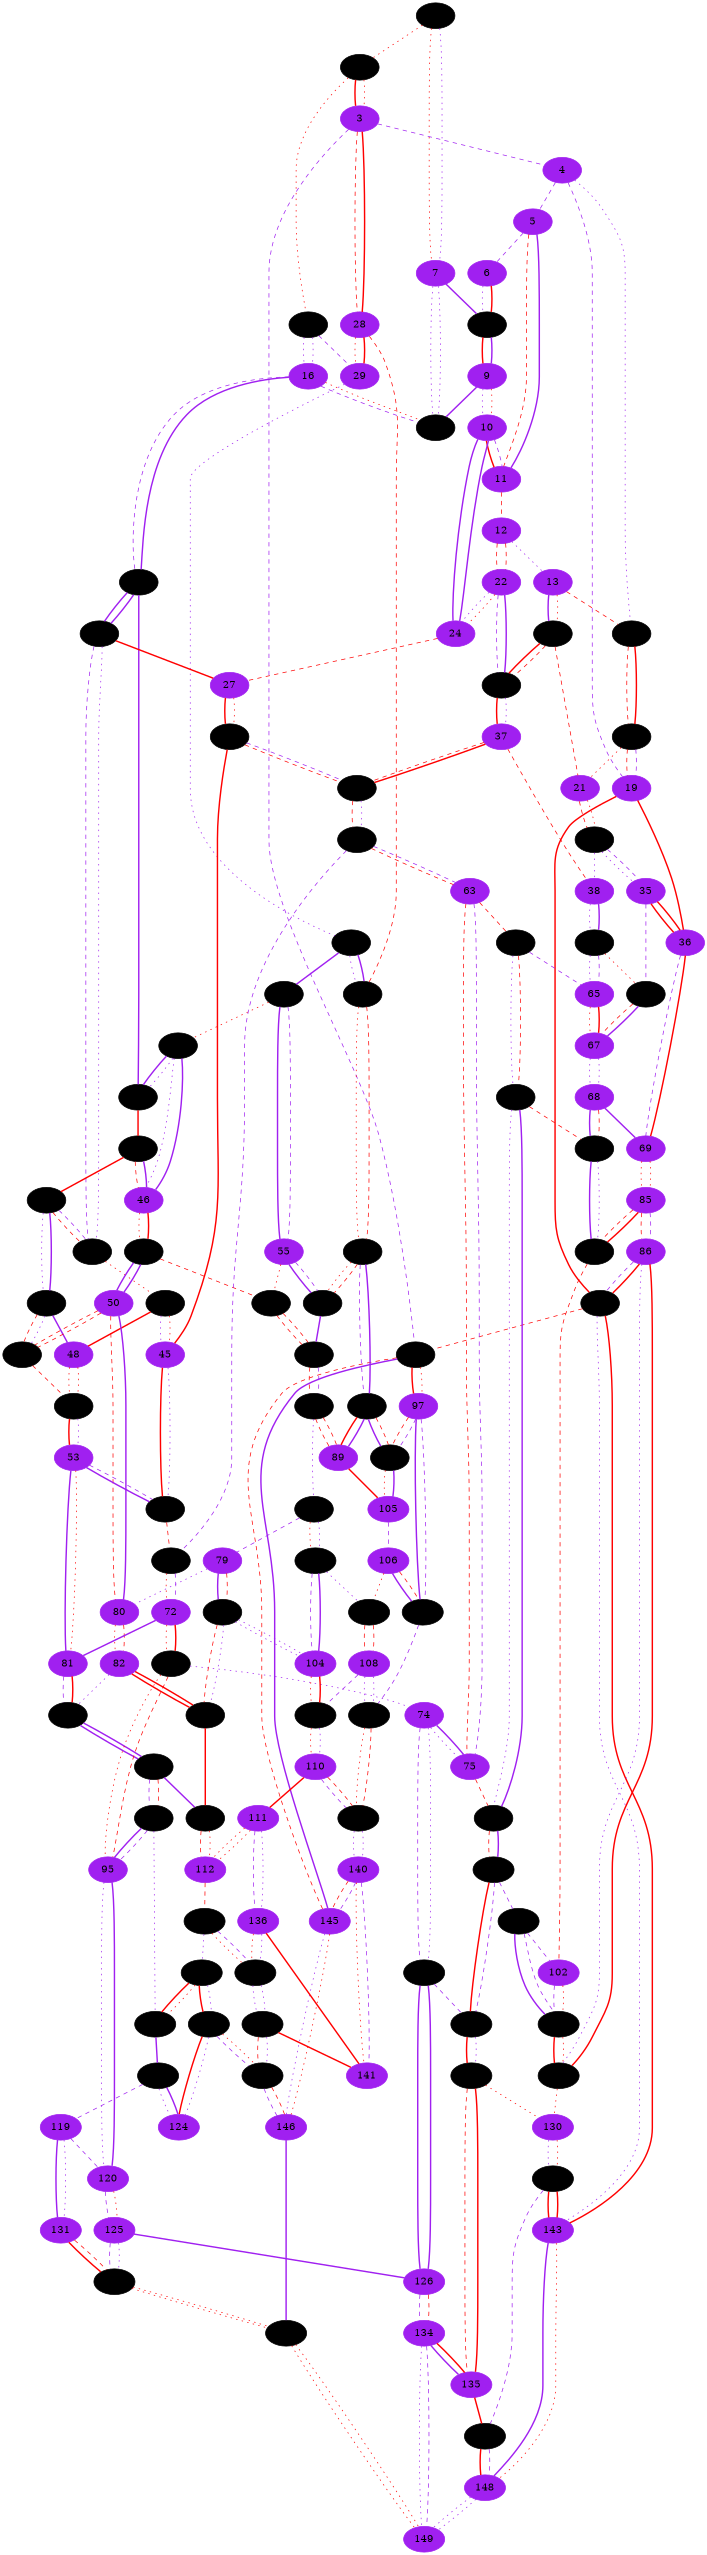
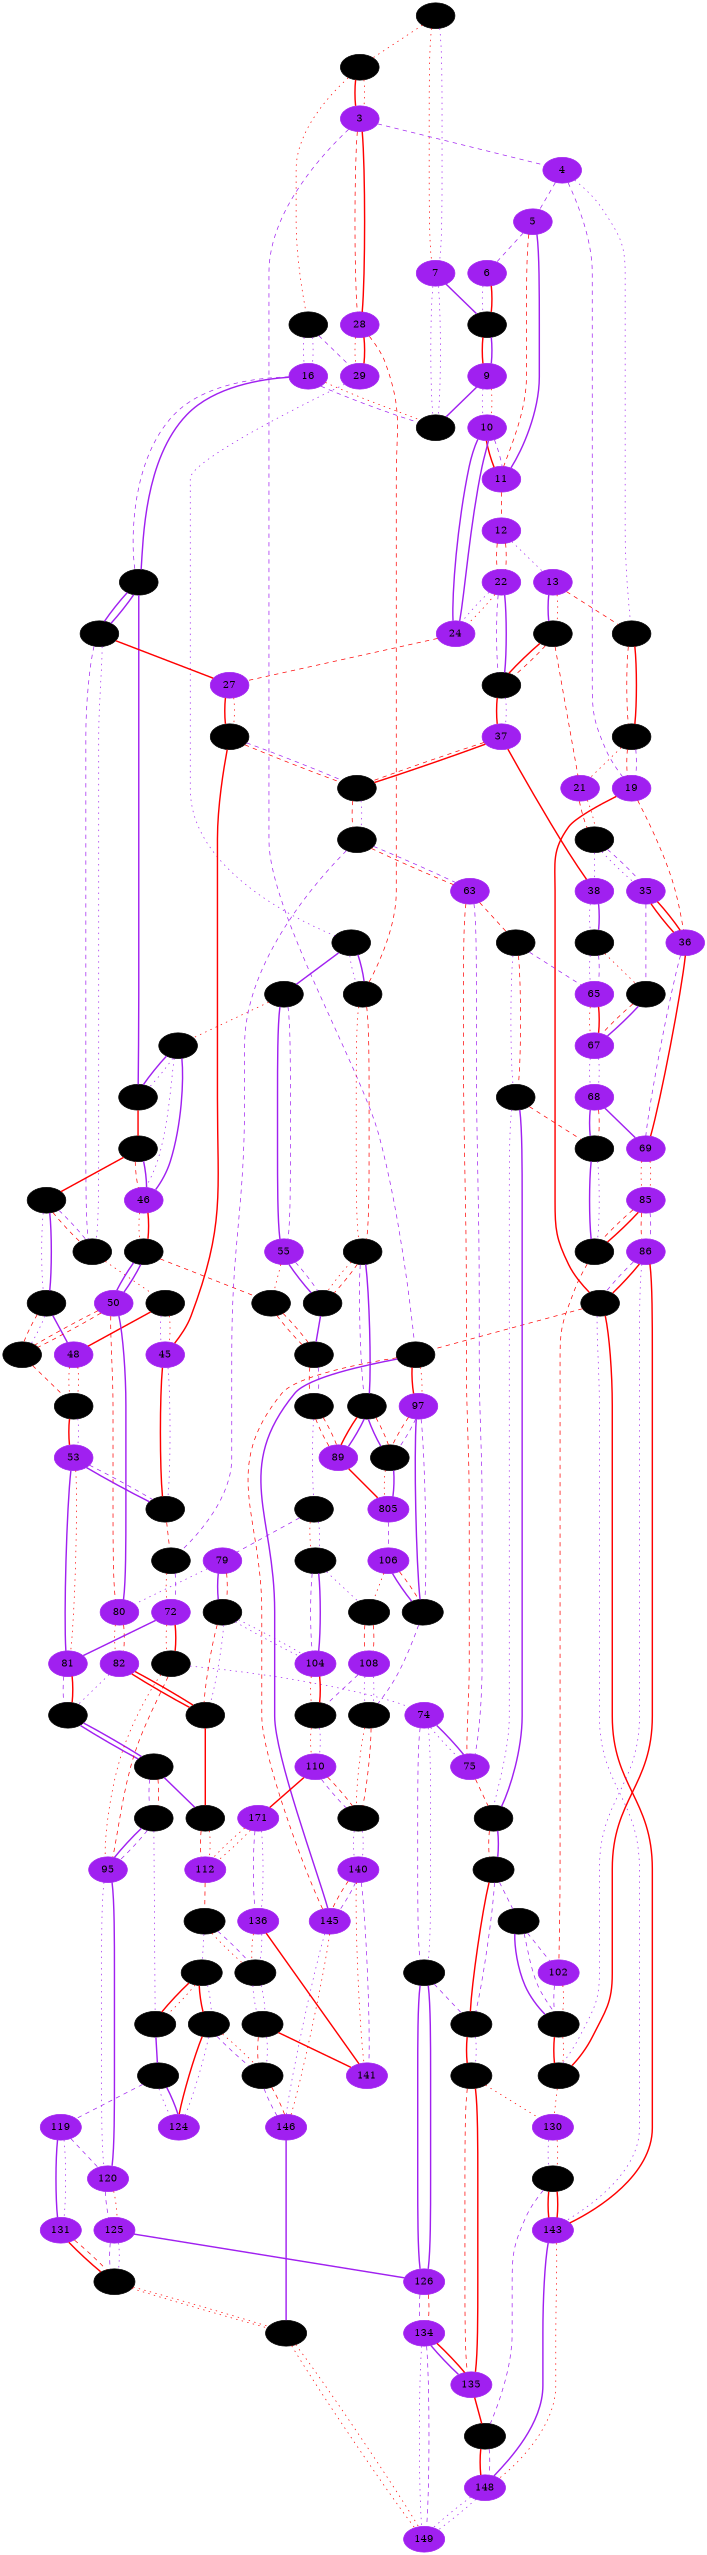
(546, 815) -> (546, 815)
(666, 863) -> (666, 863)
(388, 1509) -> (388, 1509)
(258, 1818) -> (258, 1818)
